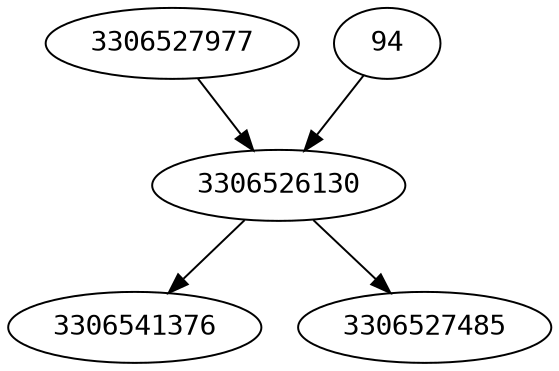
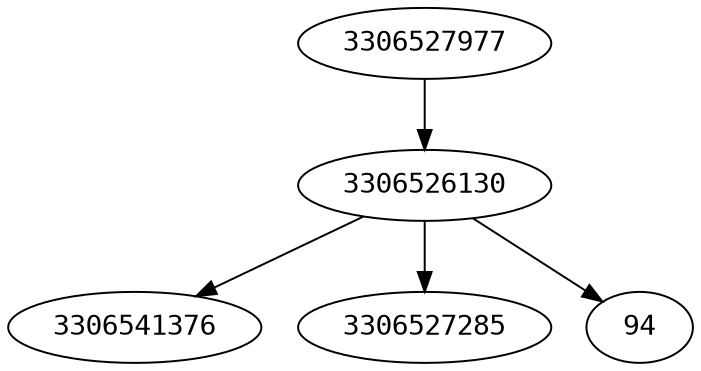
(340, 105) -> (529, 254)
(425, 327) -> (425, 327)
